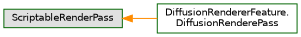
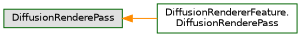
(63, 18) -> (63, 18)
